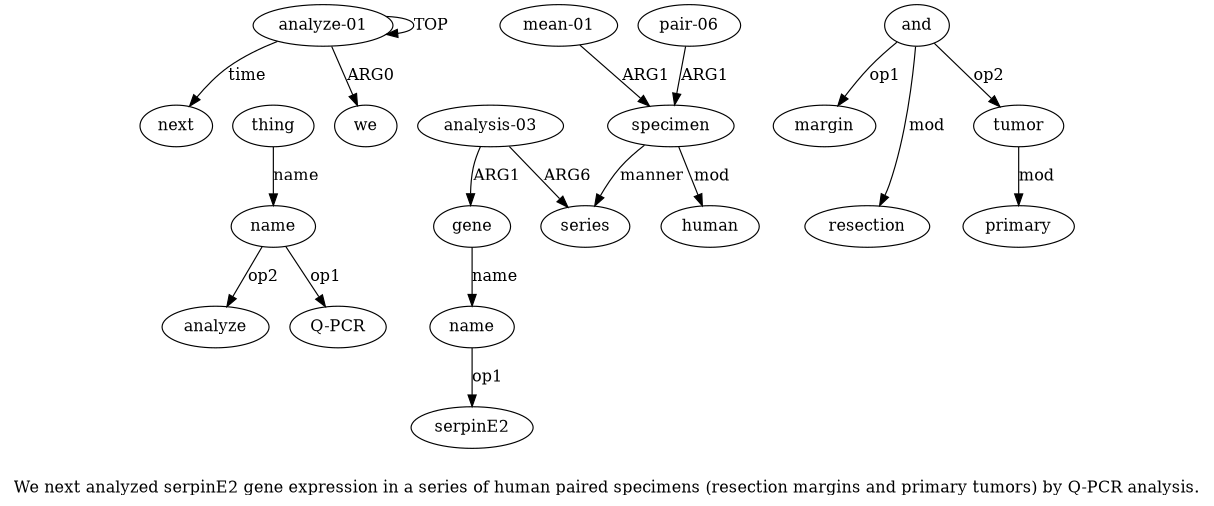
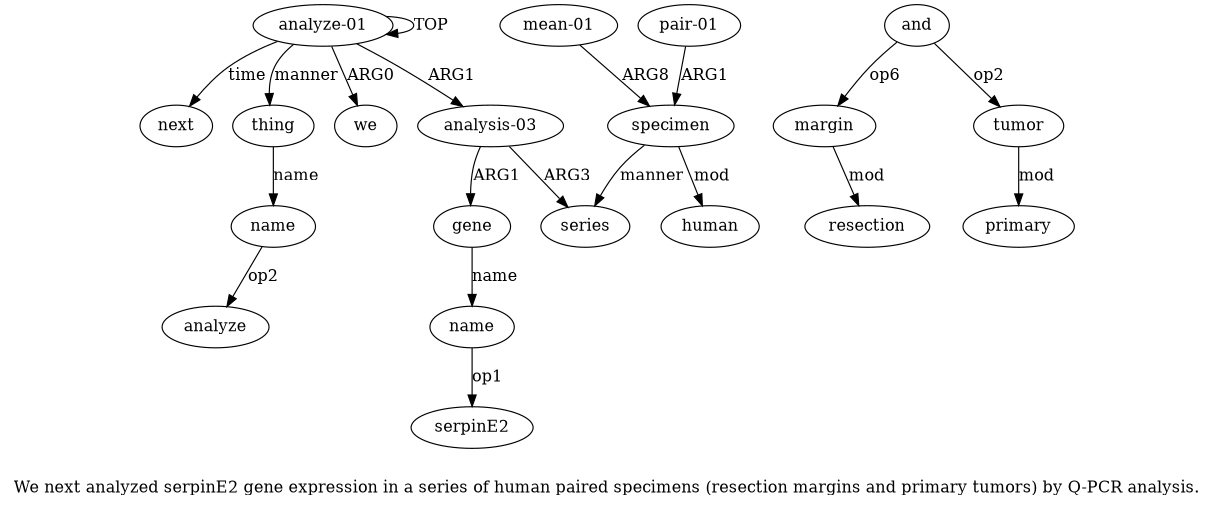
(689, 25) -> (689, 25)
none -> (275, 66)
none -> (406, 71)
(646, 76) -> (646, 76)
(885, 76) -> (885, 76)
(905, 122) -> (844, 171)
(567, 176) -> (567, 176)
(338, 327) -> none
